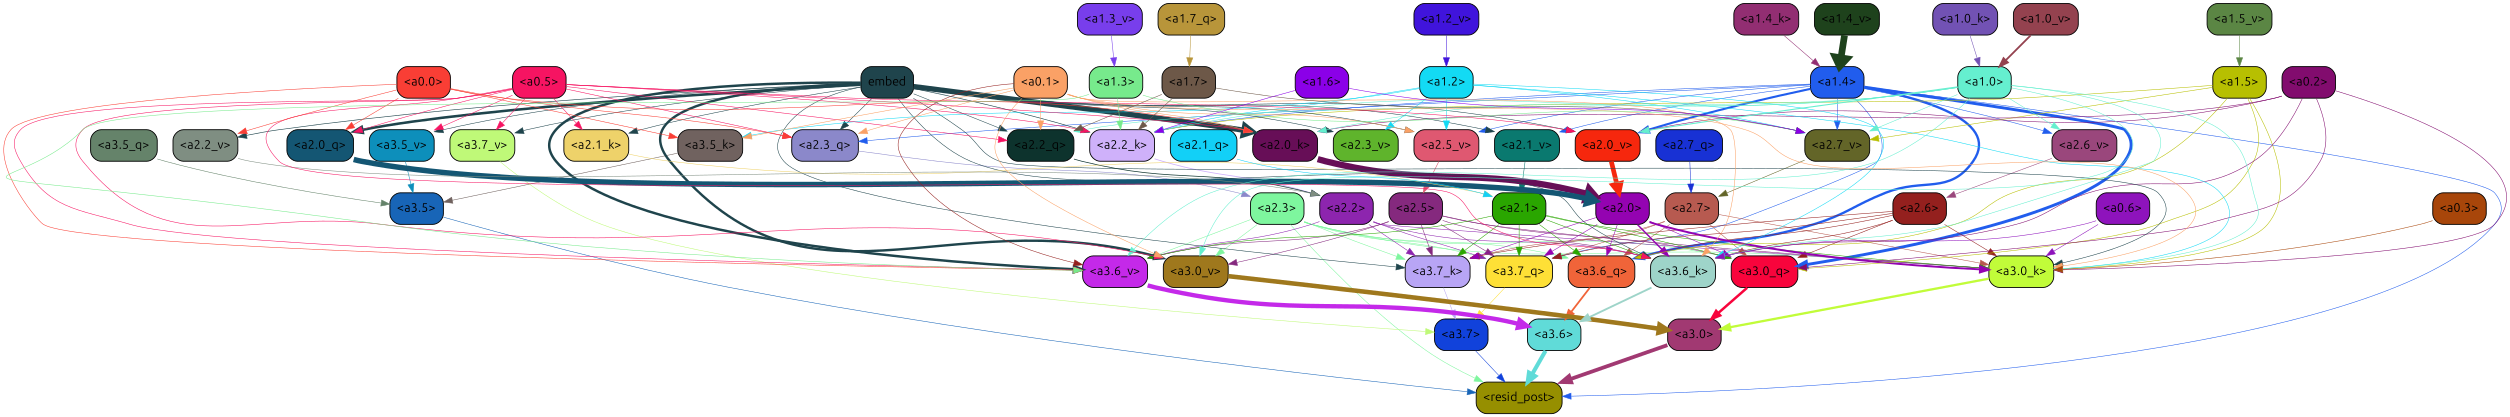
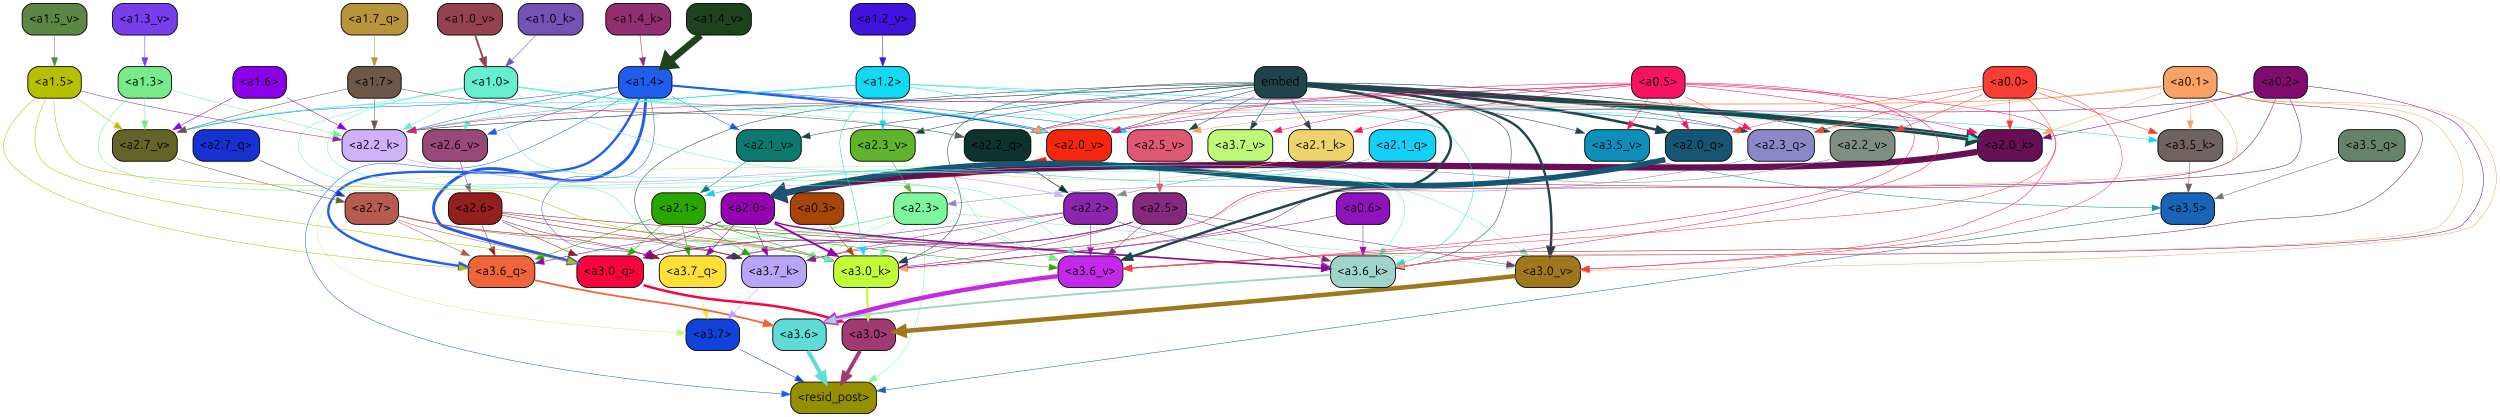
(1898, 101) -> (188, 114)
none -> (899, 173)
none -> (1962, 235)
